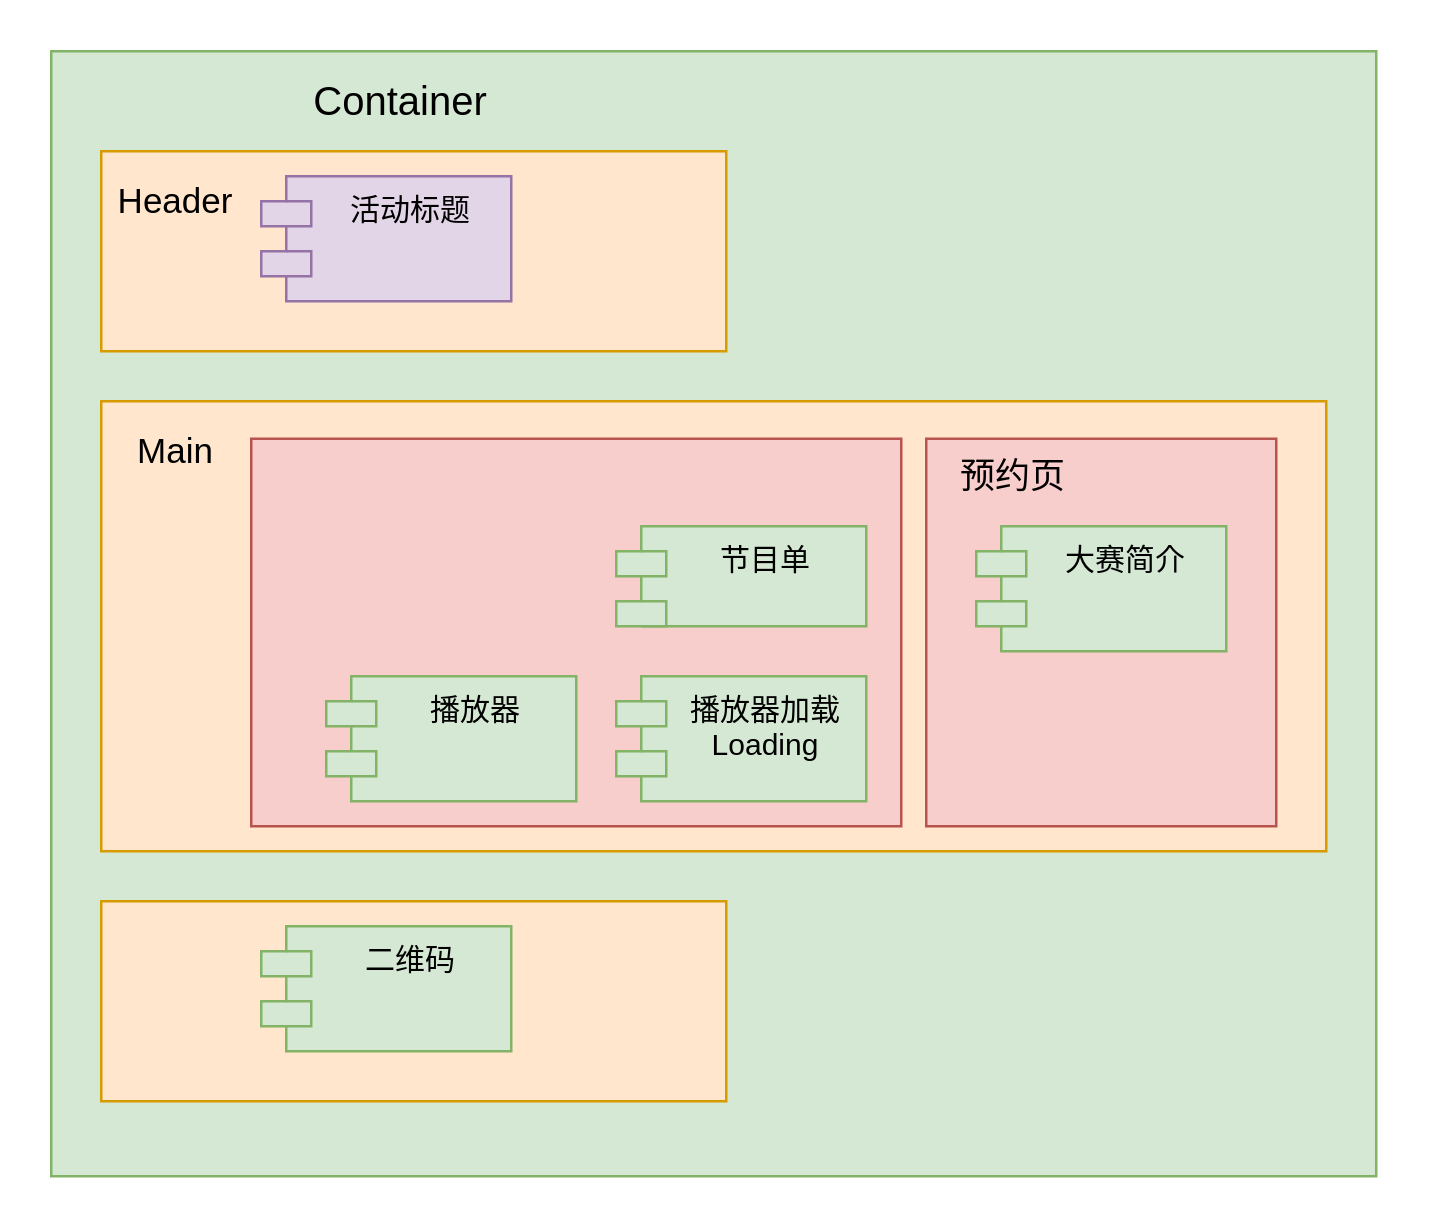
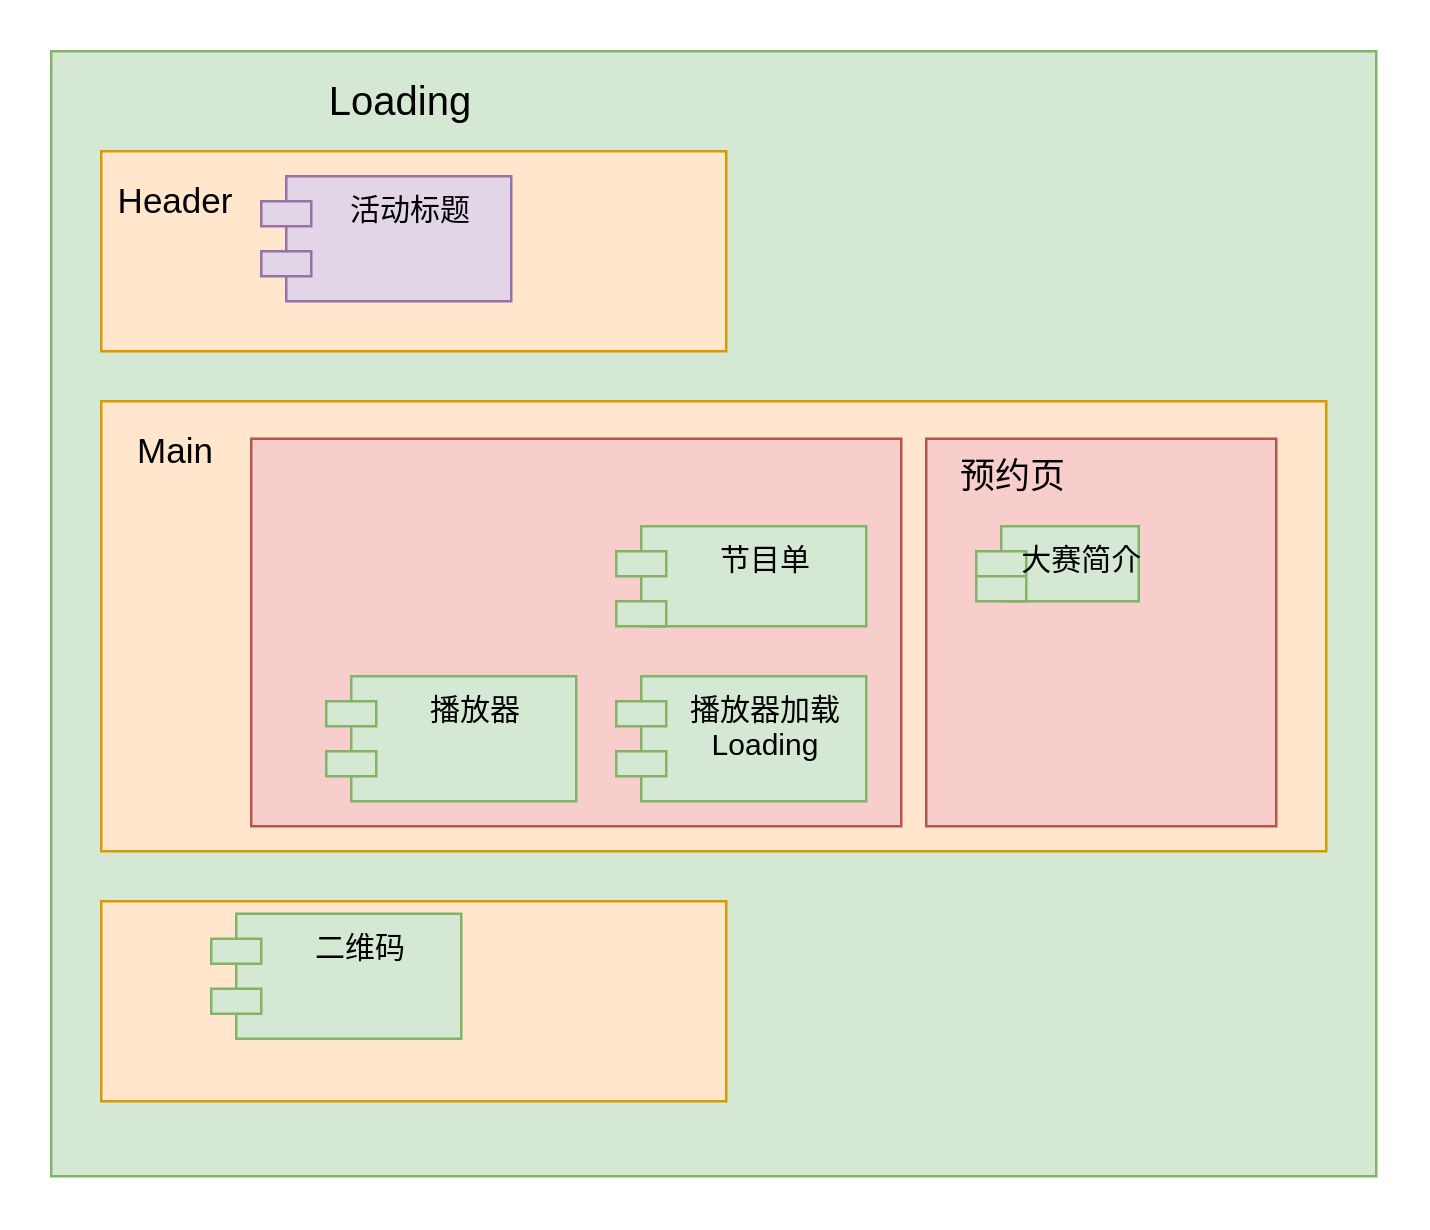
(401, 101) -> (401, 101)
(1101, 589) -> (1058, 564)
(386, 989) -> (336, 976)
